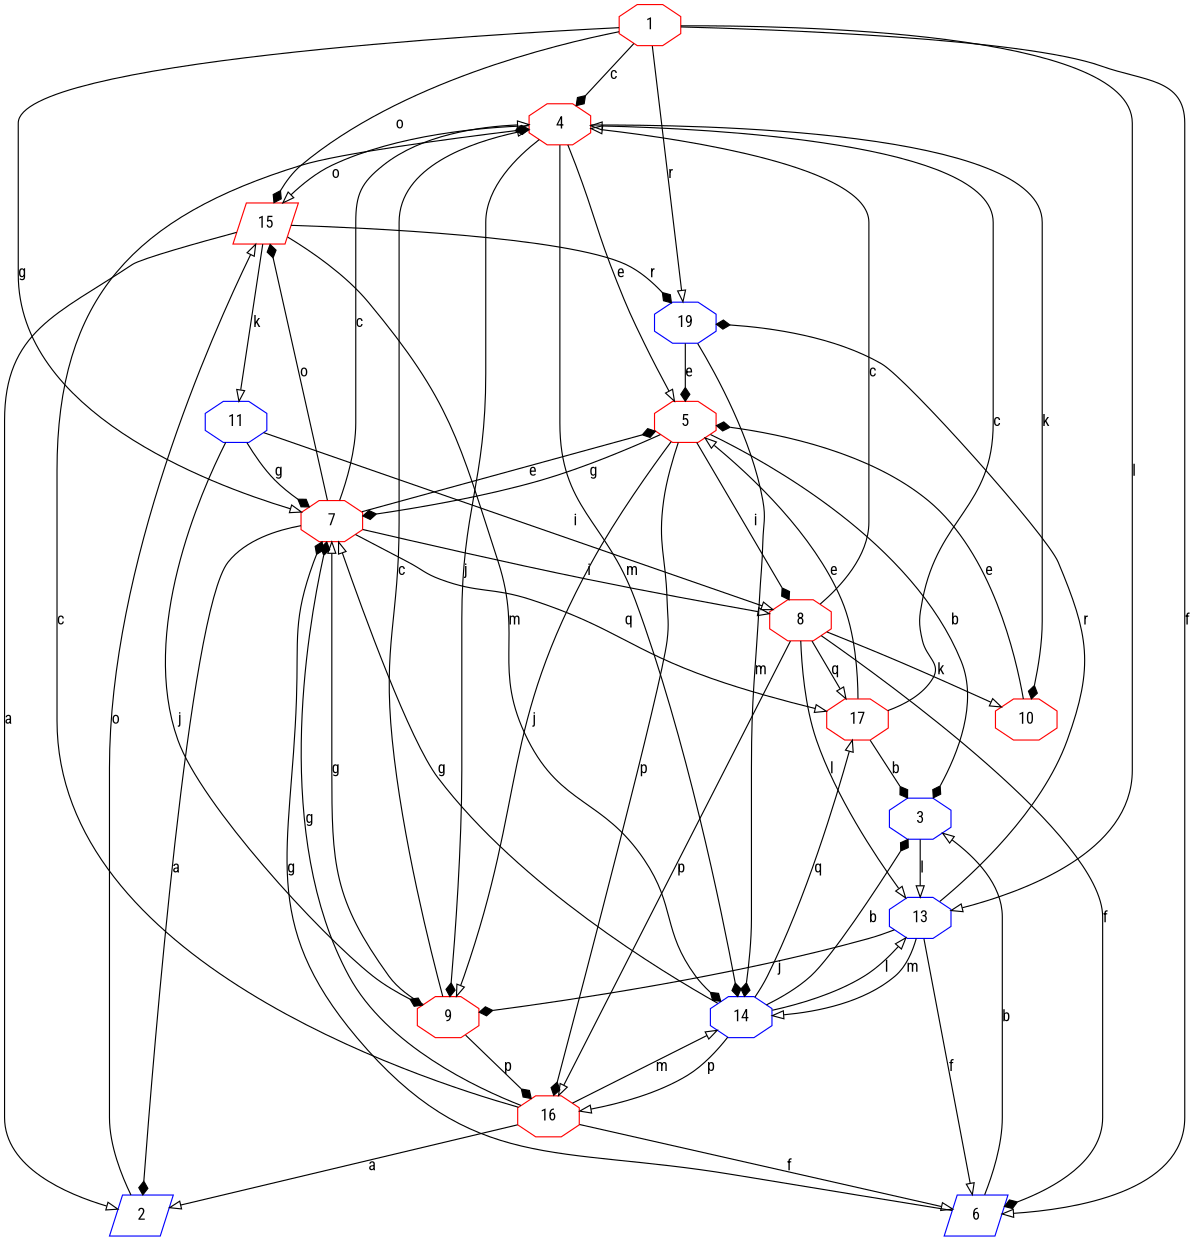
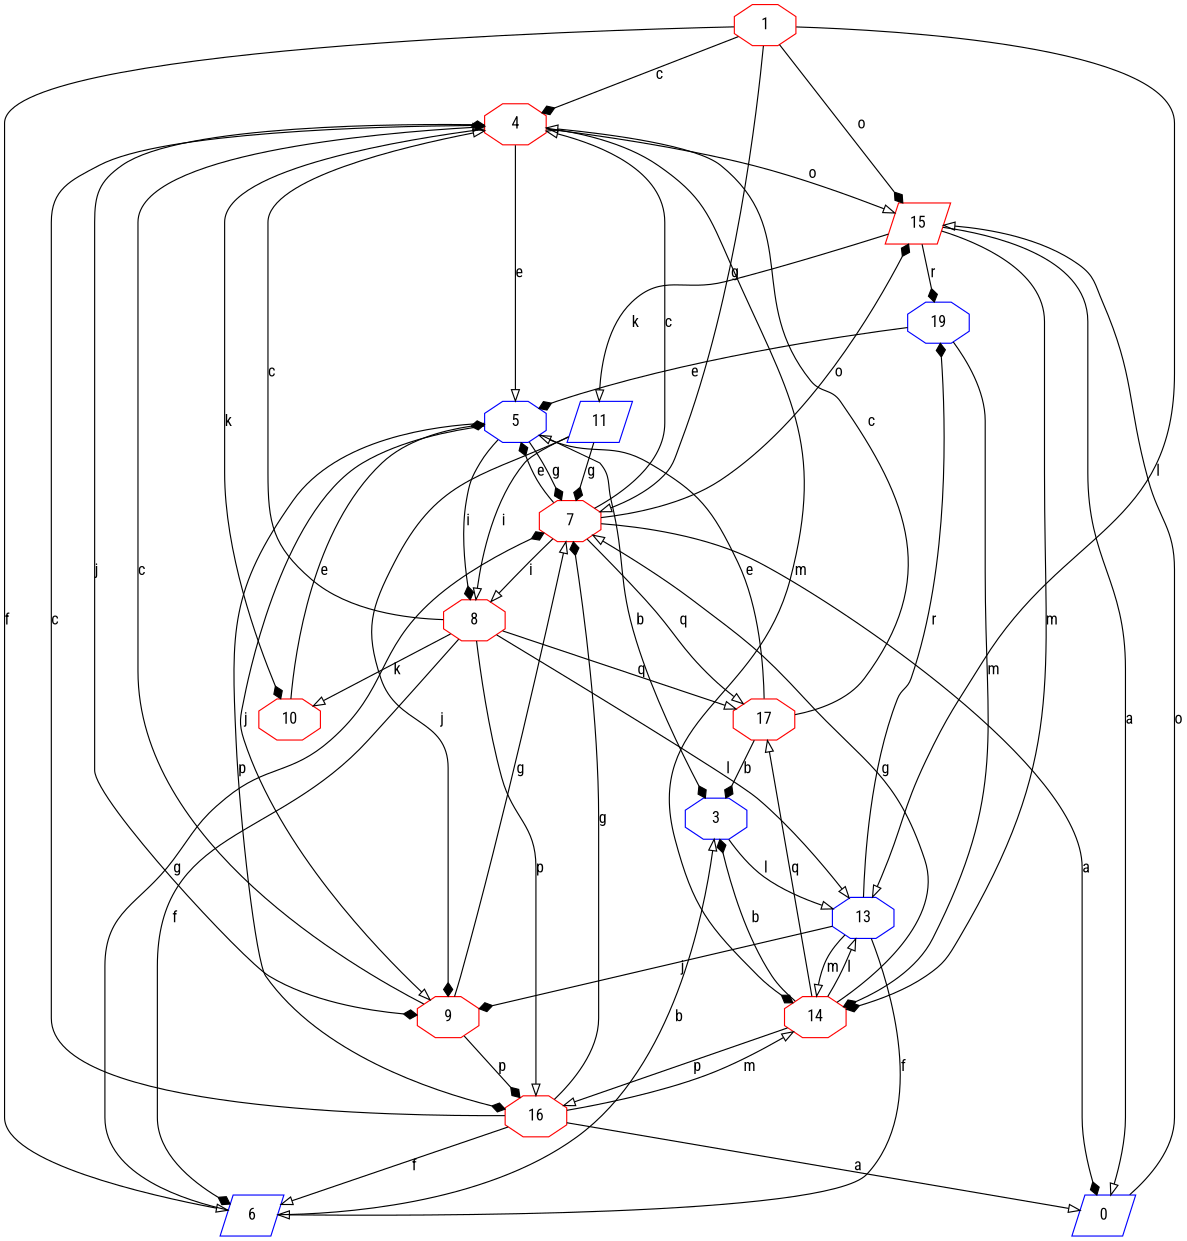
(667, 168) -> none
(236, 422) -> (600, 422)
(685, 422) -> (515, 422)
(741, 1017) -> (815, 1017)
(141, 1216) -> (1104, 1216)
